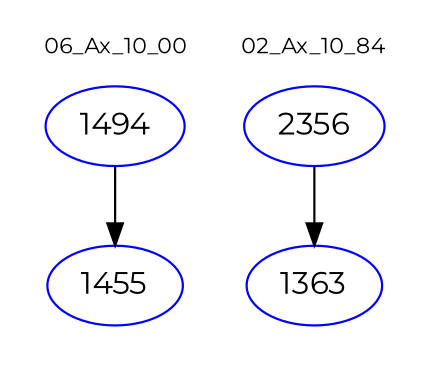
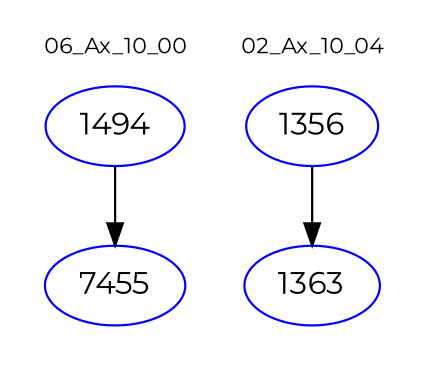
(314, 48) -> (313, 48)
(314, 126) -> (312, 126)
(115, 286) -> (115, 286)
